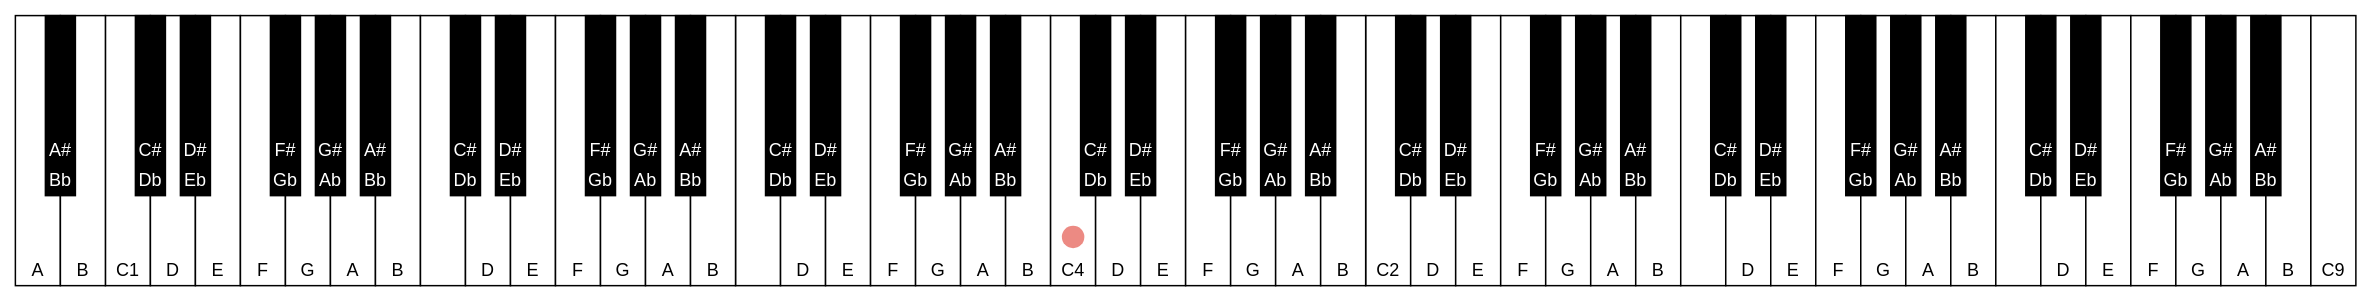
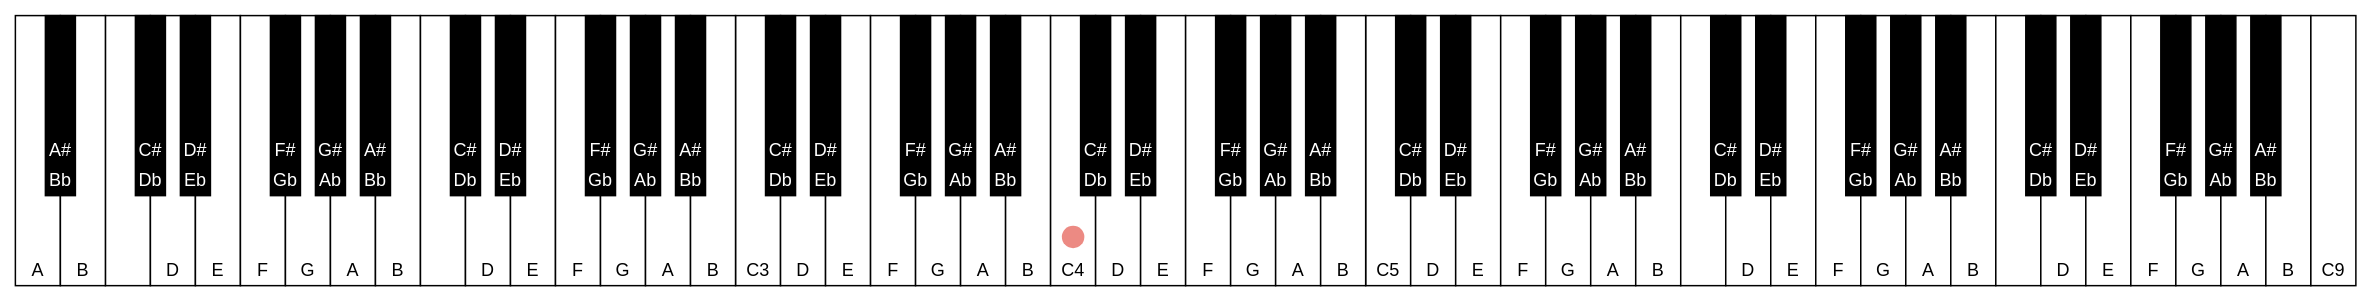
(128, 270) -> none
none -> (758, 270)
(1388, 270) -> (1388, 270)
